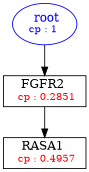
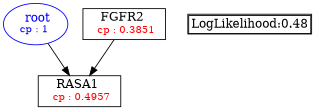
none -> (250, 24)
(45, 56) -> (56, 56)
(47, 97) -> (126, 30)
